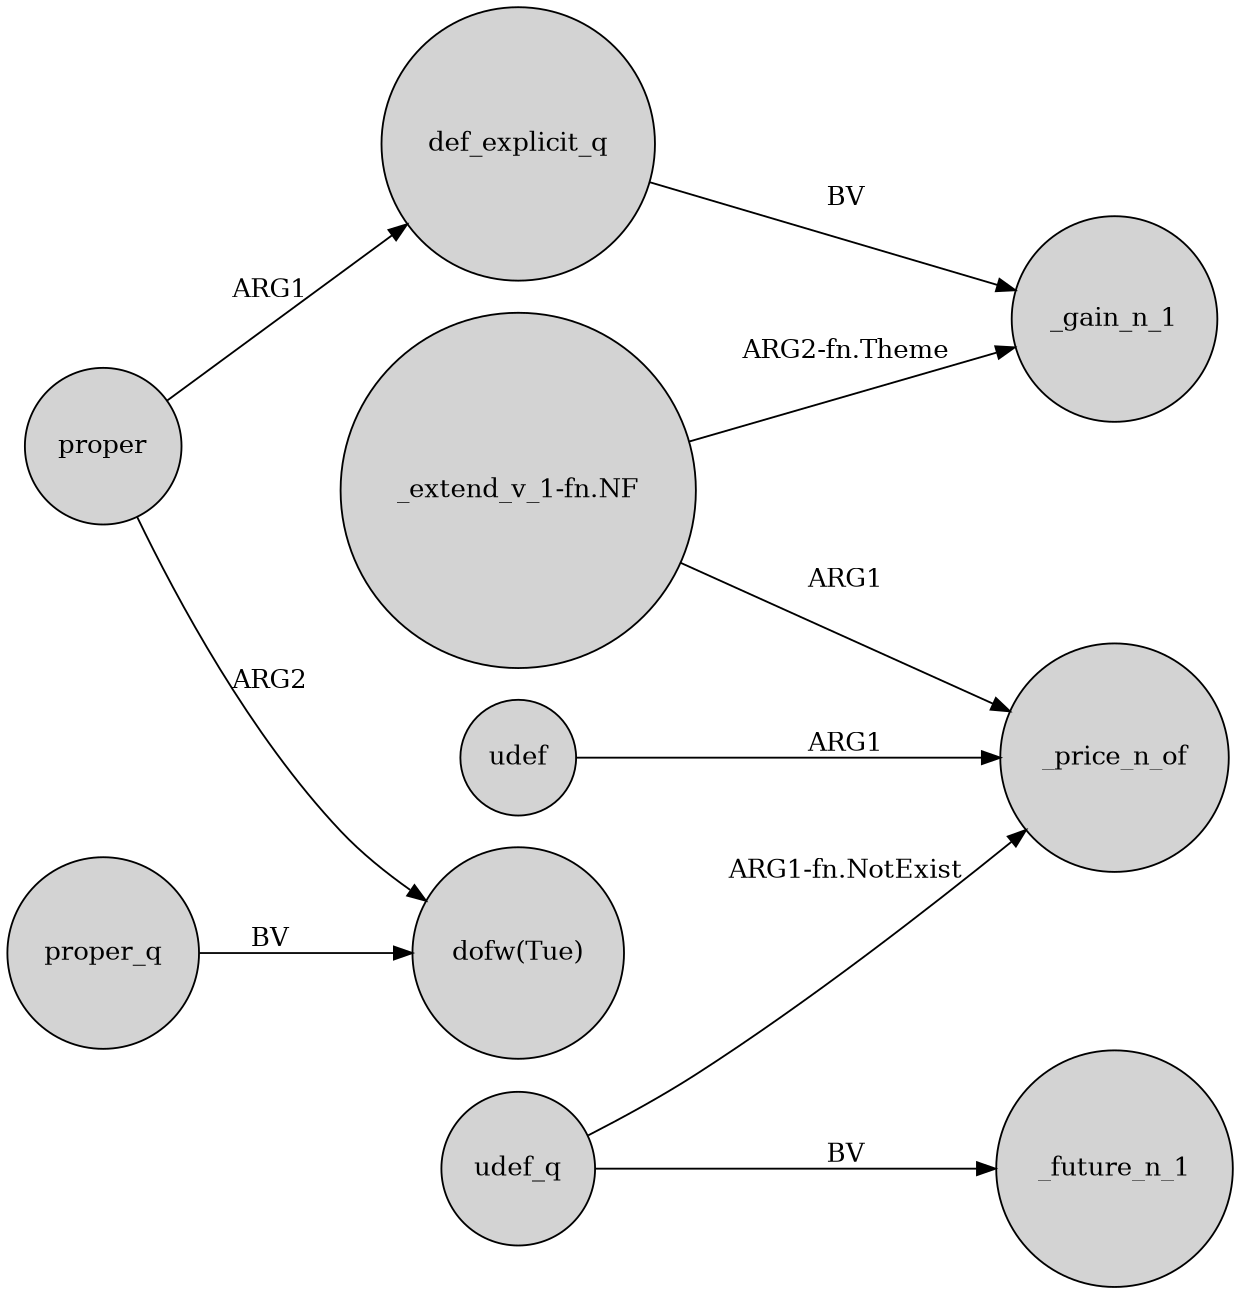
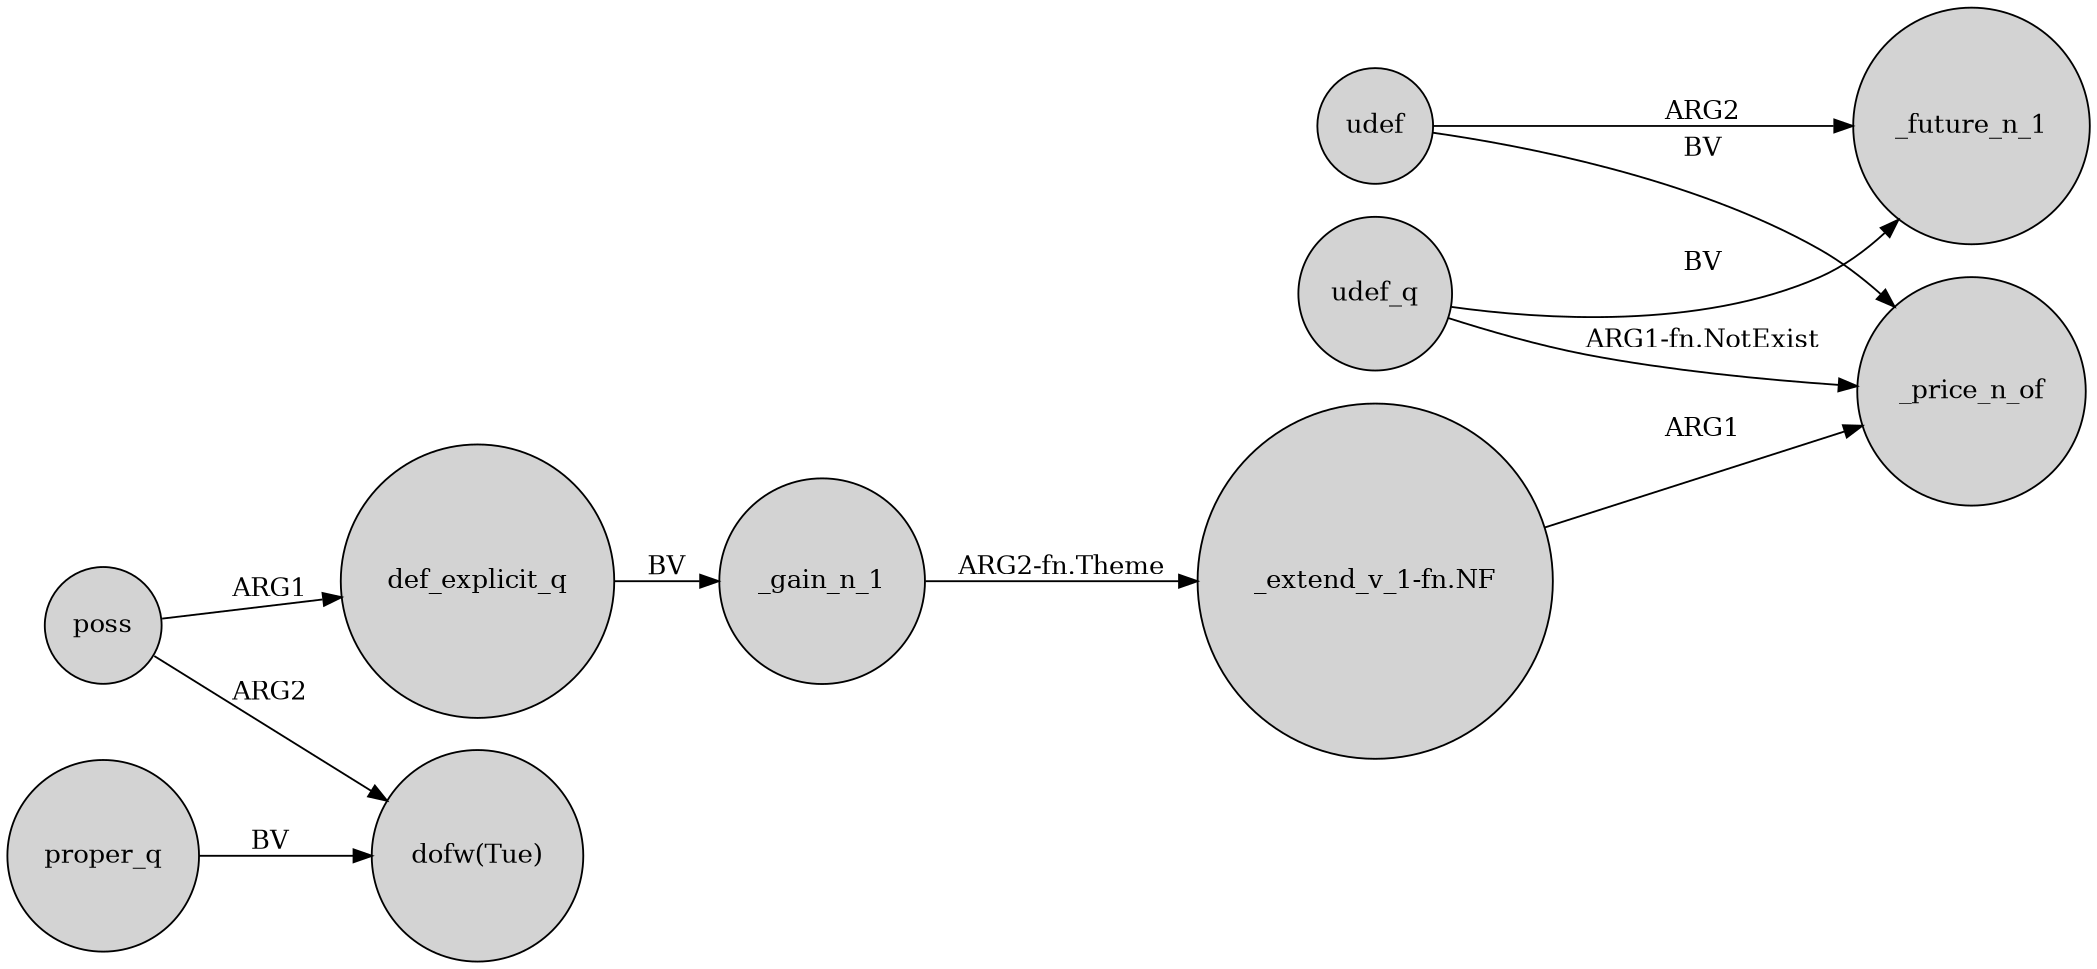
none -> (1633, 126)
(843, 397) -> (1052, 581)
(103, 446) -> (103, 625)
(846, 744) -> (1703, 149)
